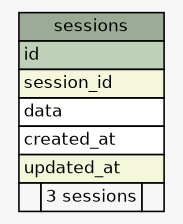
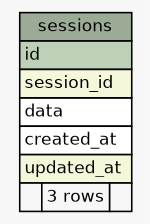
(92, 196) -> (76, 196)
